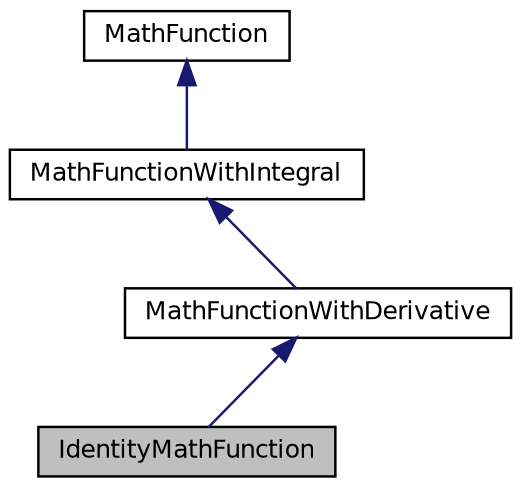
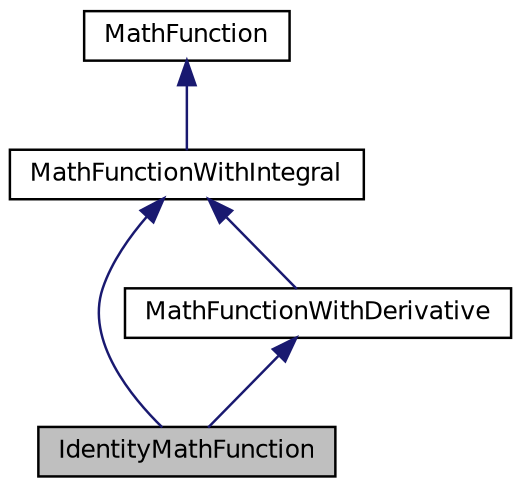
none -> (100, 325)
